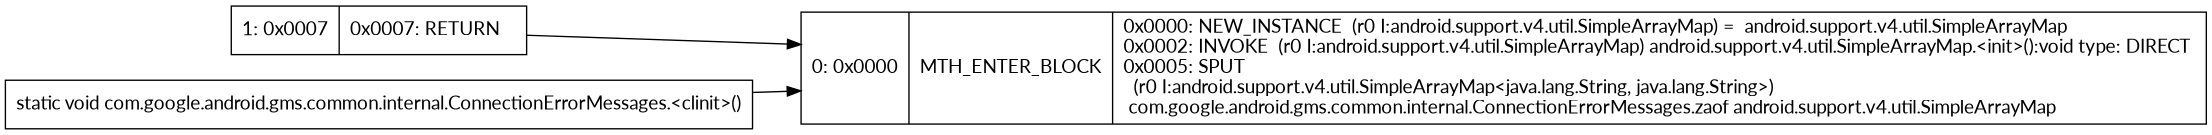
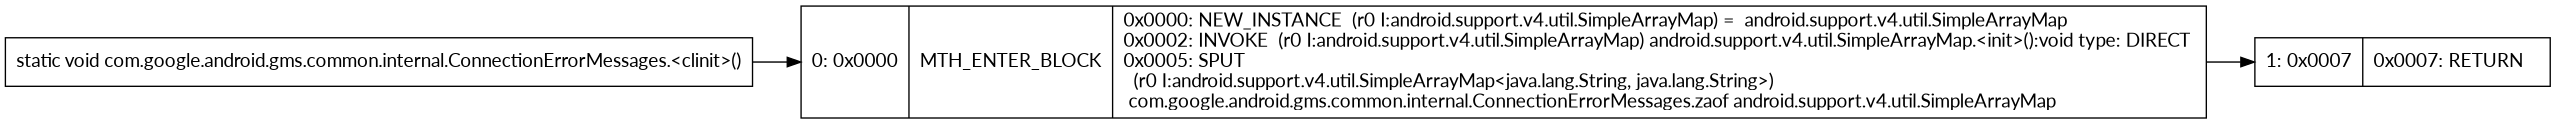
(657, 40) -> (2224, 62)
